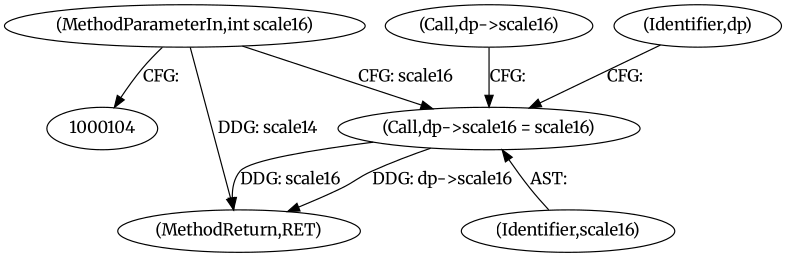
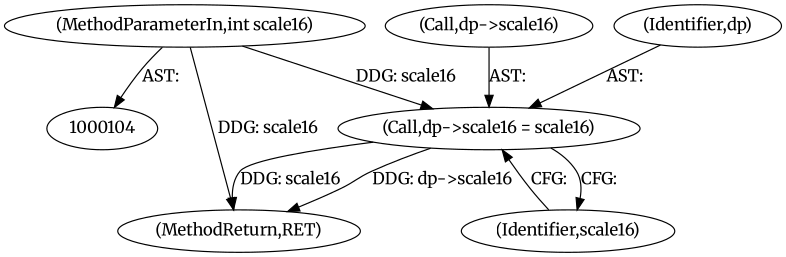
(163, 77) -> (163, 77)
(406, 77) -> (406, 77)
(510, 77) -> (510, 77)
(627, 77) -> (627, 77)
(268, 129) -> (268, 129)
none -> (575, 168)
(551, 180) -> (551, 180)
